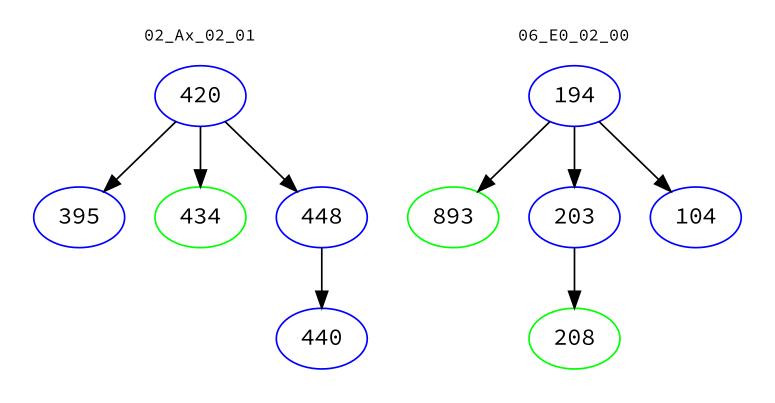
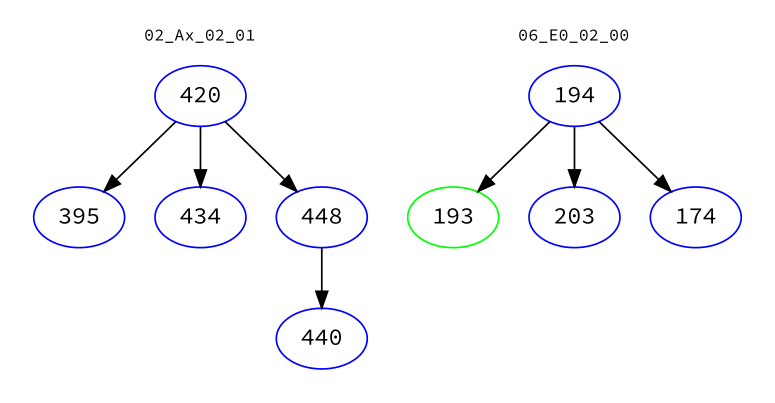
(200, 217) -> (200, 217)
(453, 217) -> (453, 217)
(696, 217) -> (696, 217)
(574, 339) -> none
